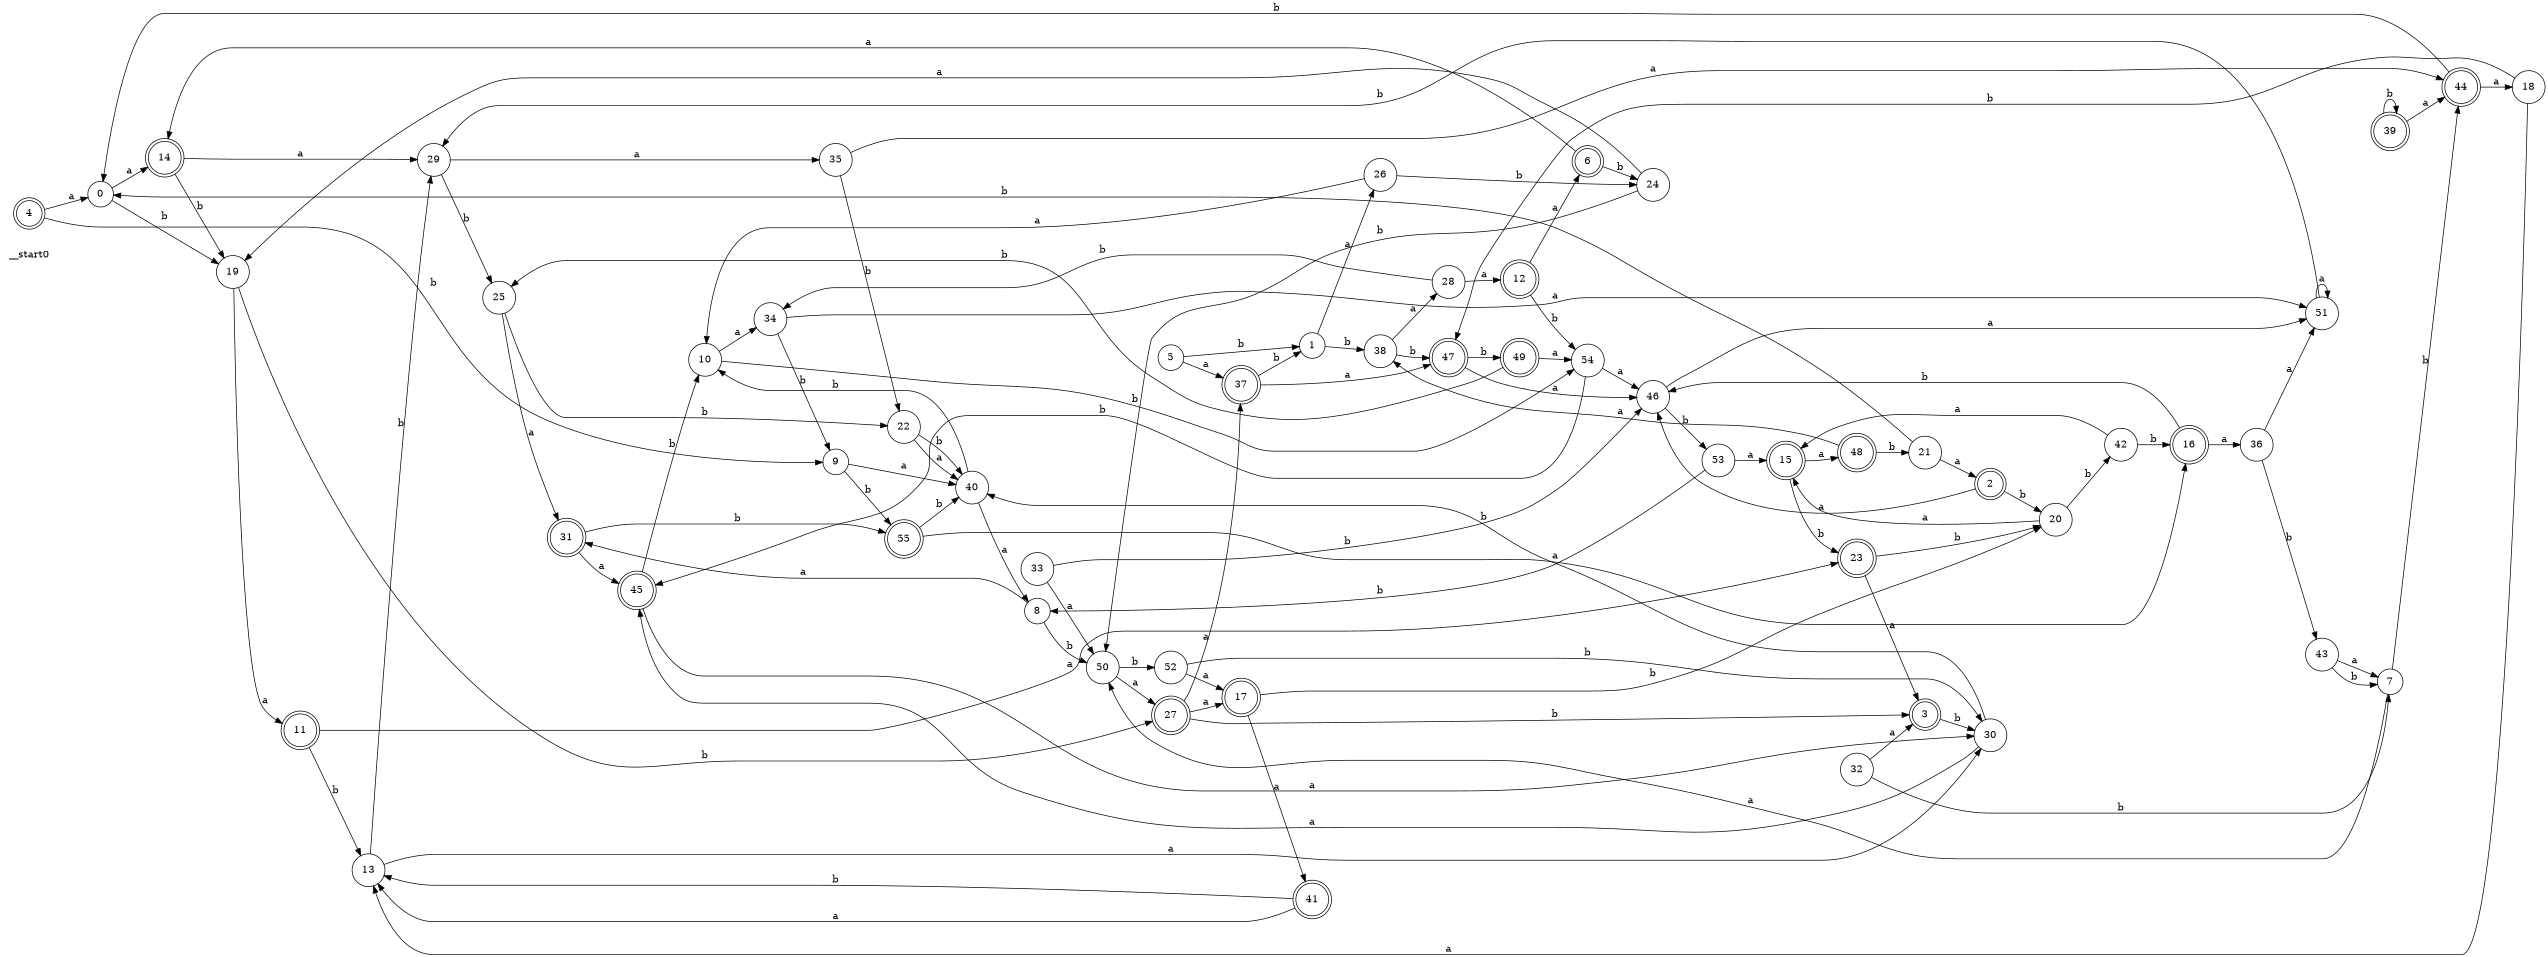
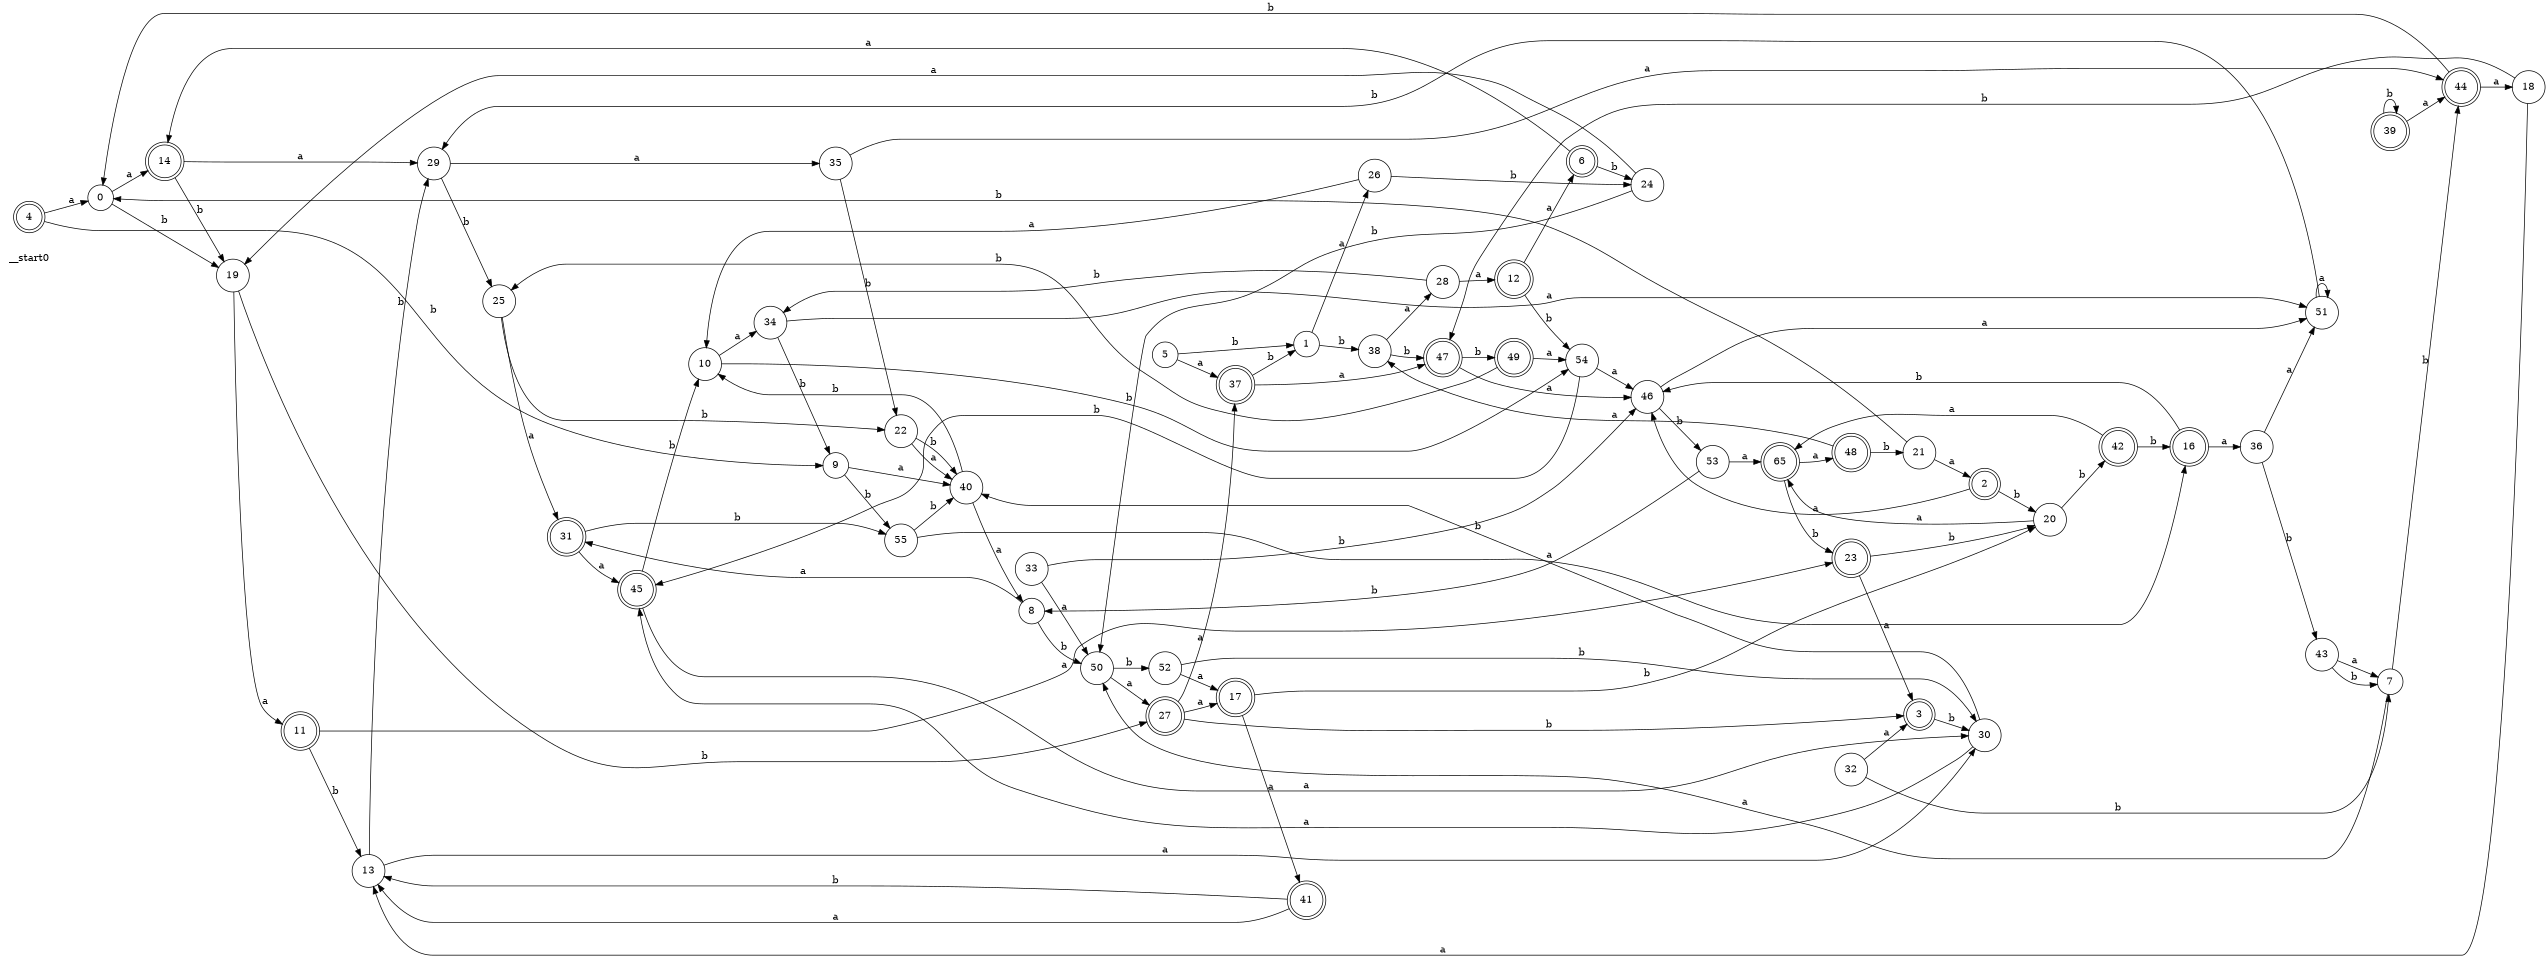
(2121, 445) -> (2118, 447)
(1786, 460) -> (1780, 462)
(904, 539) -> (901, 540)
